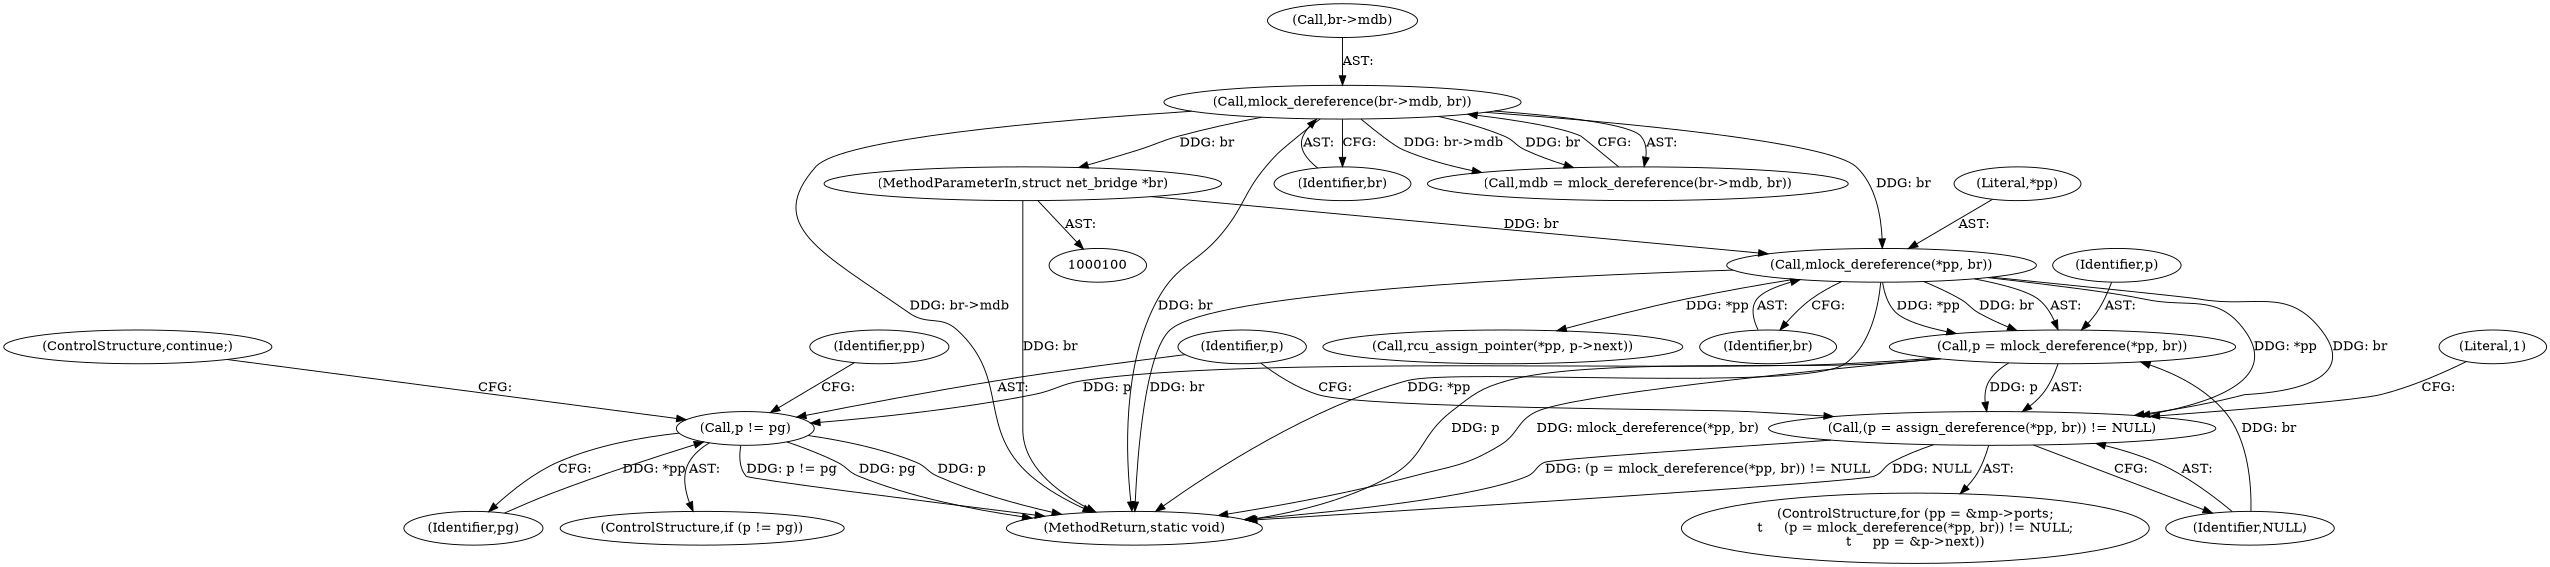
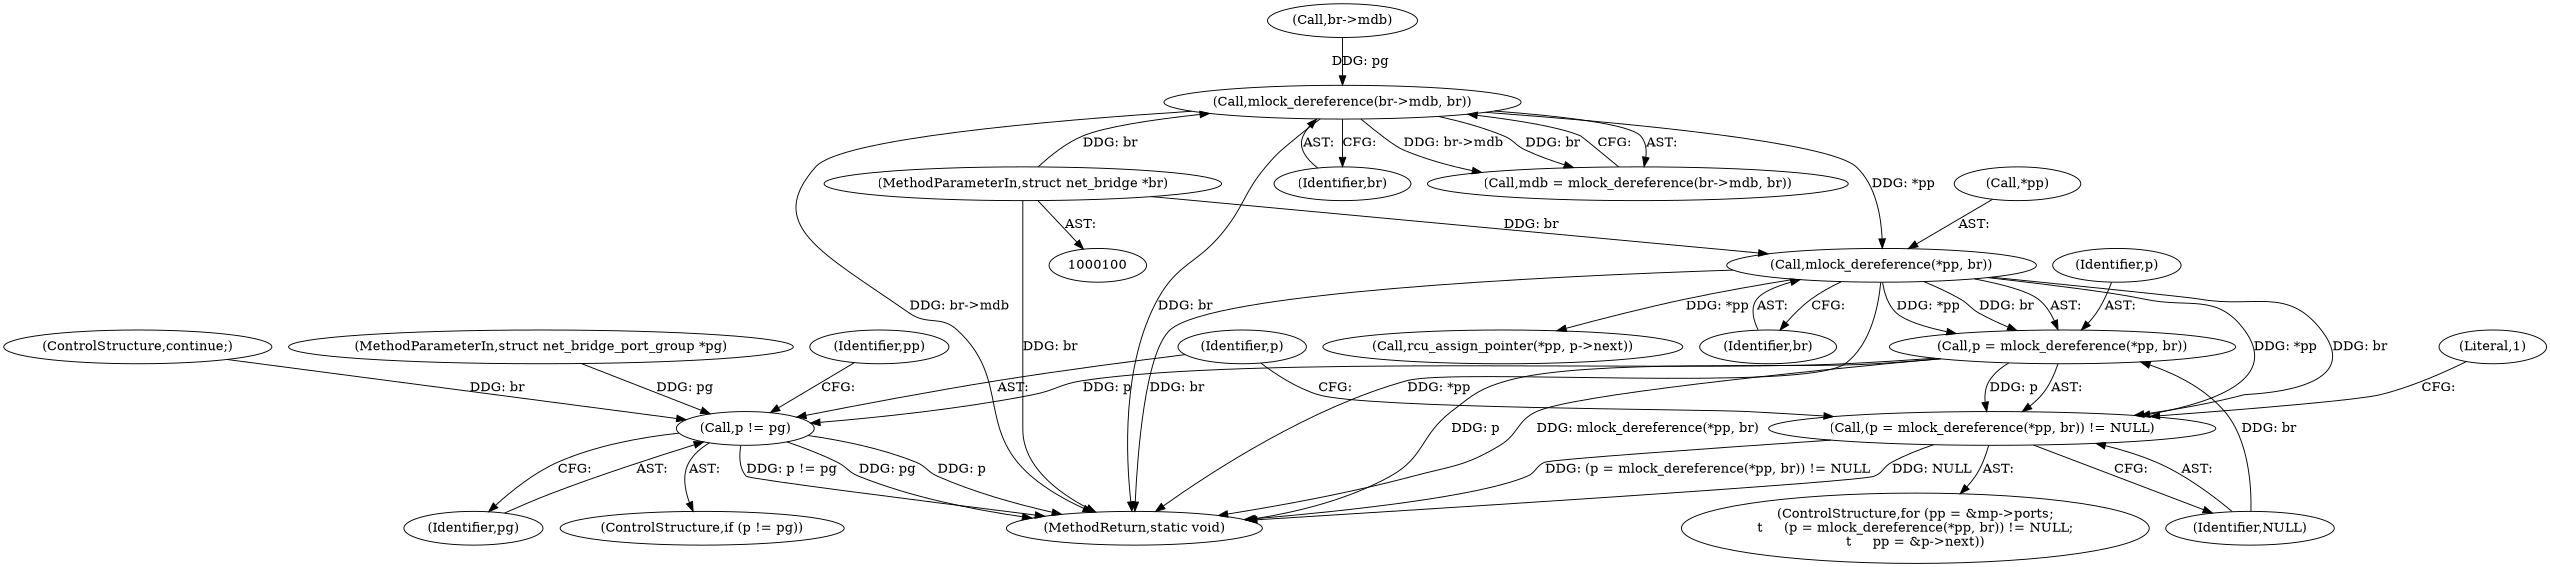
(1360, 61) -> (1360, 61)
(1174, 138) -> (1114, 127)
(1904, 184) -> (1904, 184)
(2018, 184) -> (2018, 184)
none -> (541, 347)
(497, 388) -> (497, 388)
(1992, 428) -> (1992, 428)
(654, 469) -> (654, 469)
